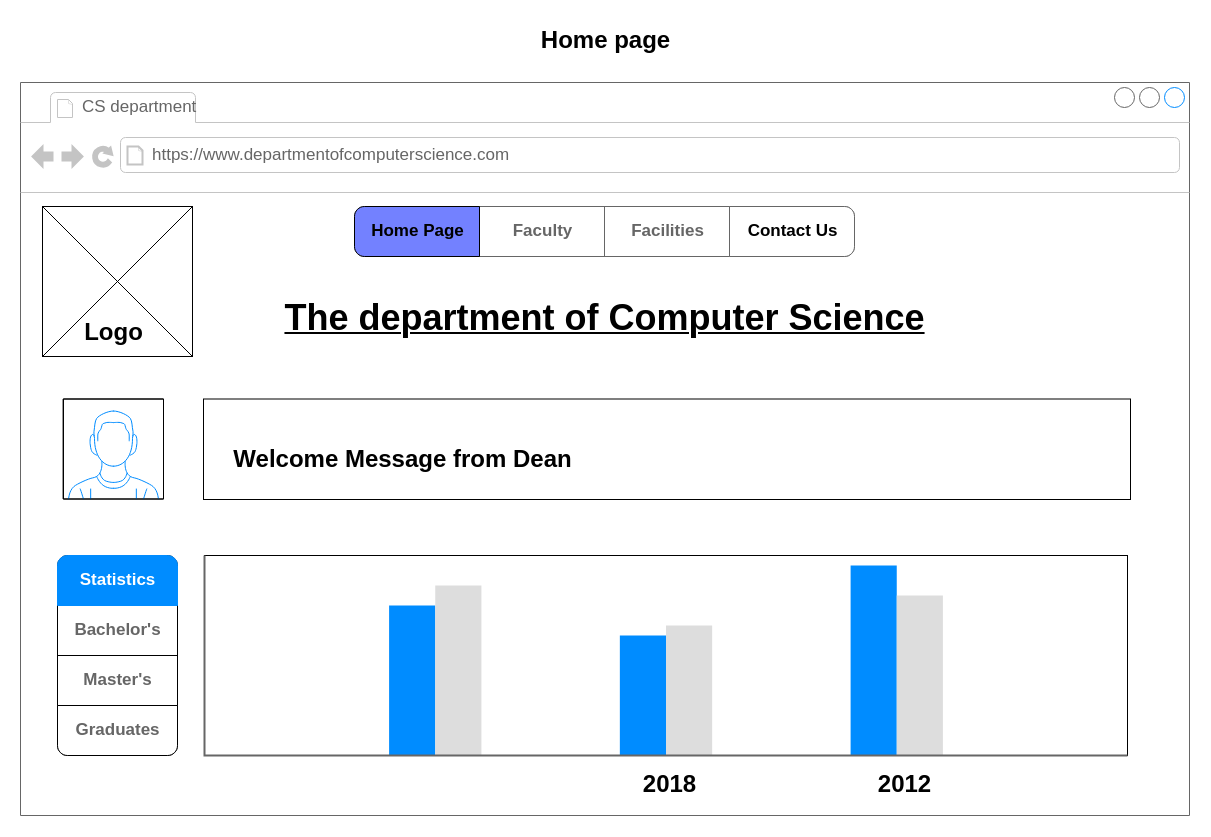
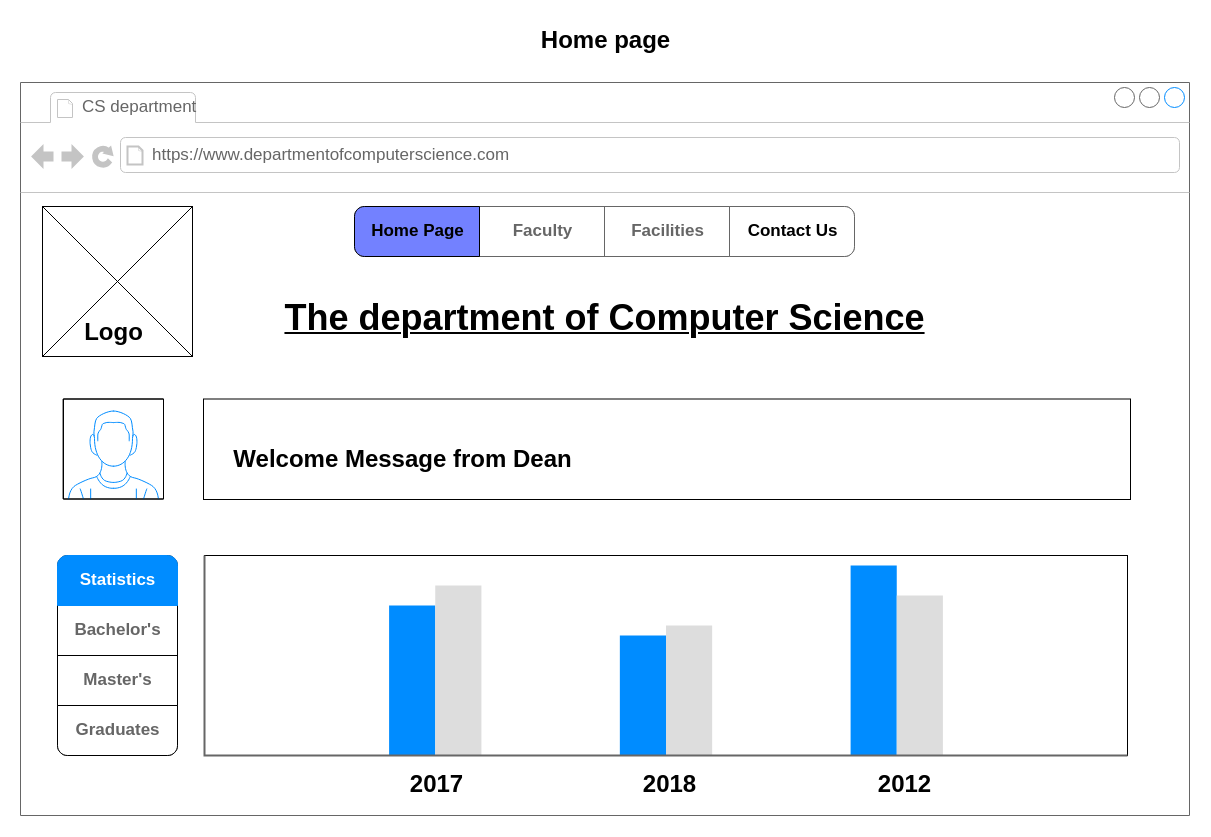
none -> (437, 785)
